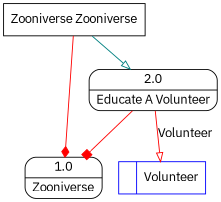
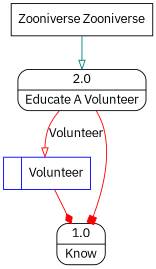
(70, 91) -> (61, 202)
(64, 188) -> (81, 254)
